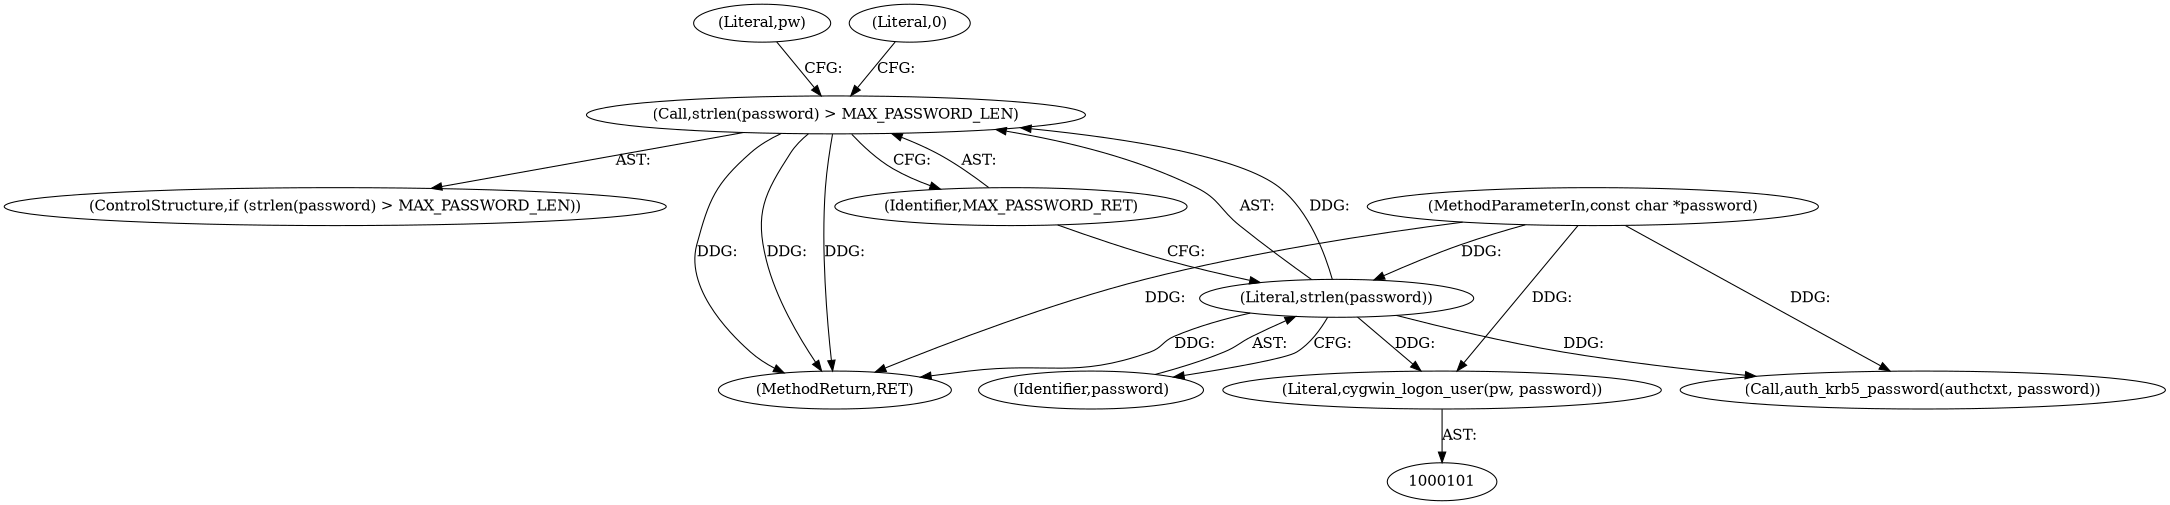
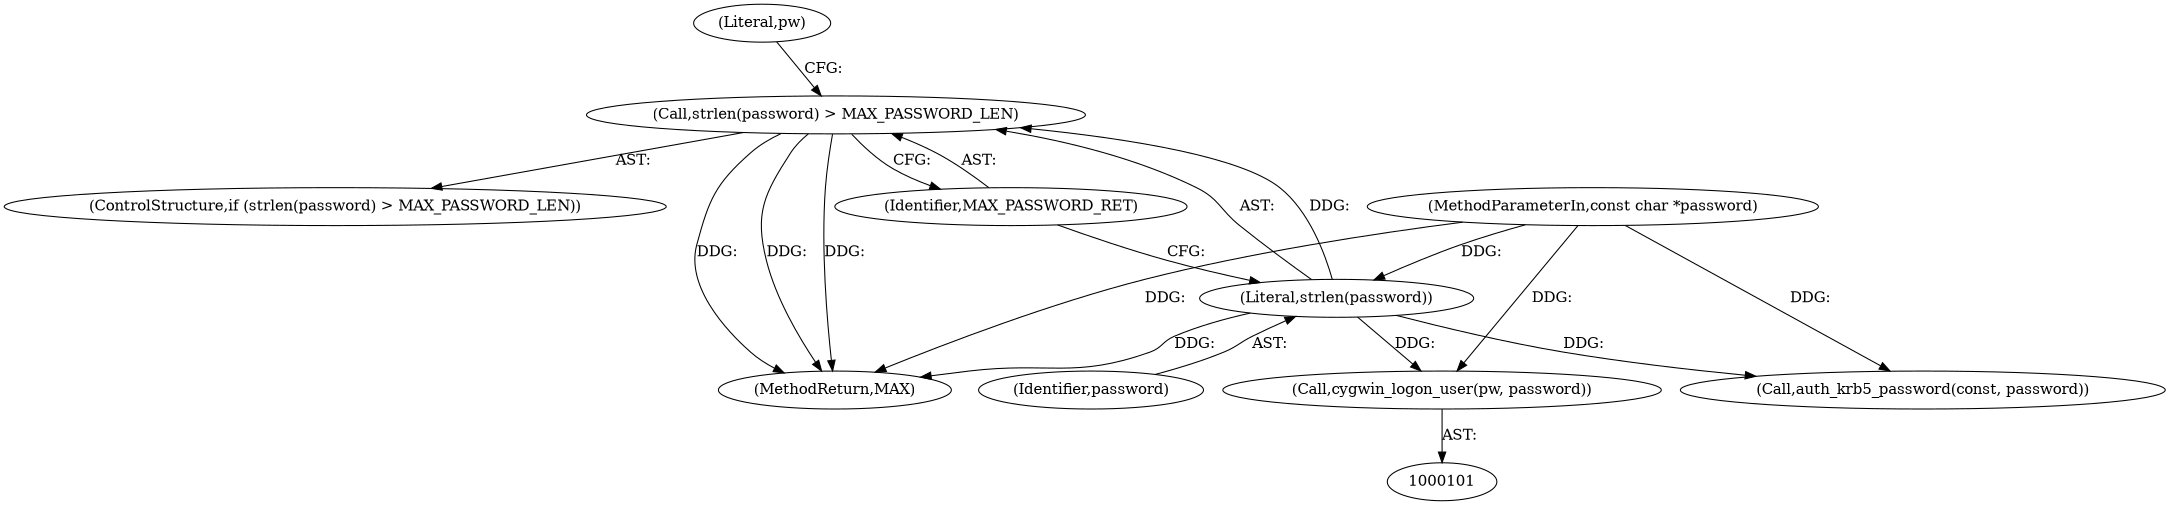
(910, 23) -> none
(1264, 361) -> none
(835, 390) -> (835, 390)
(1442, 390) -> (1442, 390)
(1923, 390) -> (1923, 390)
